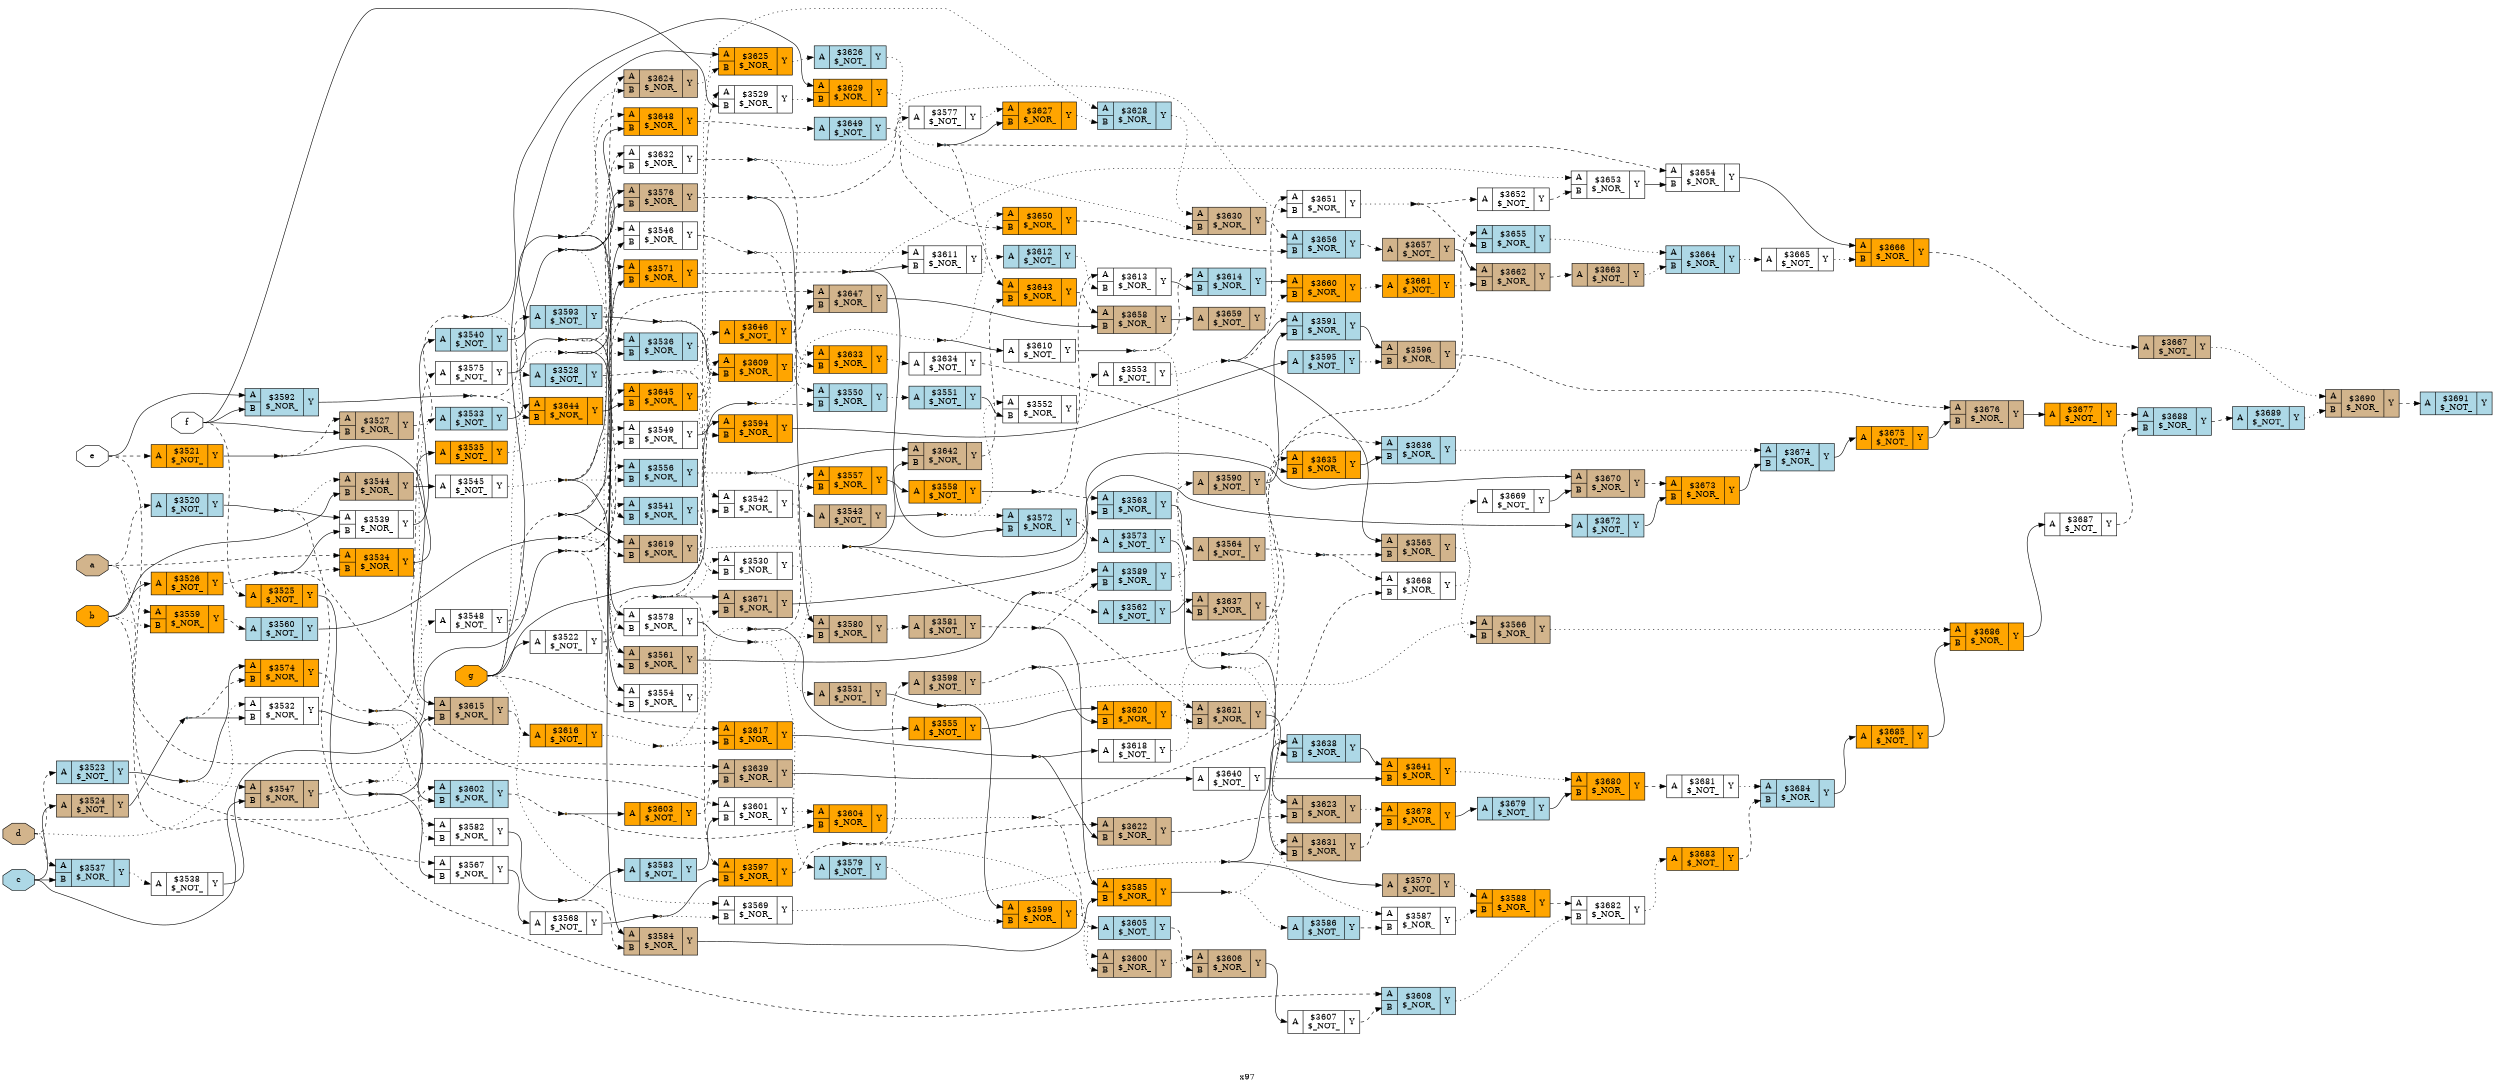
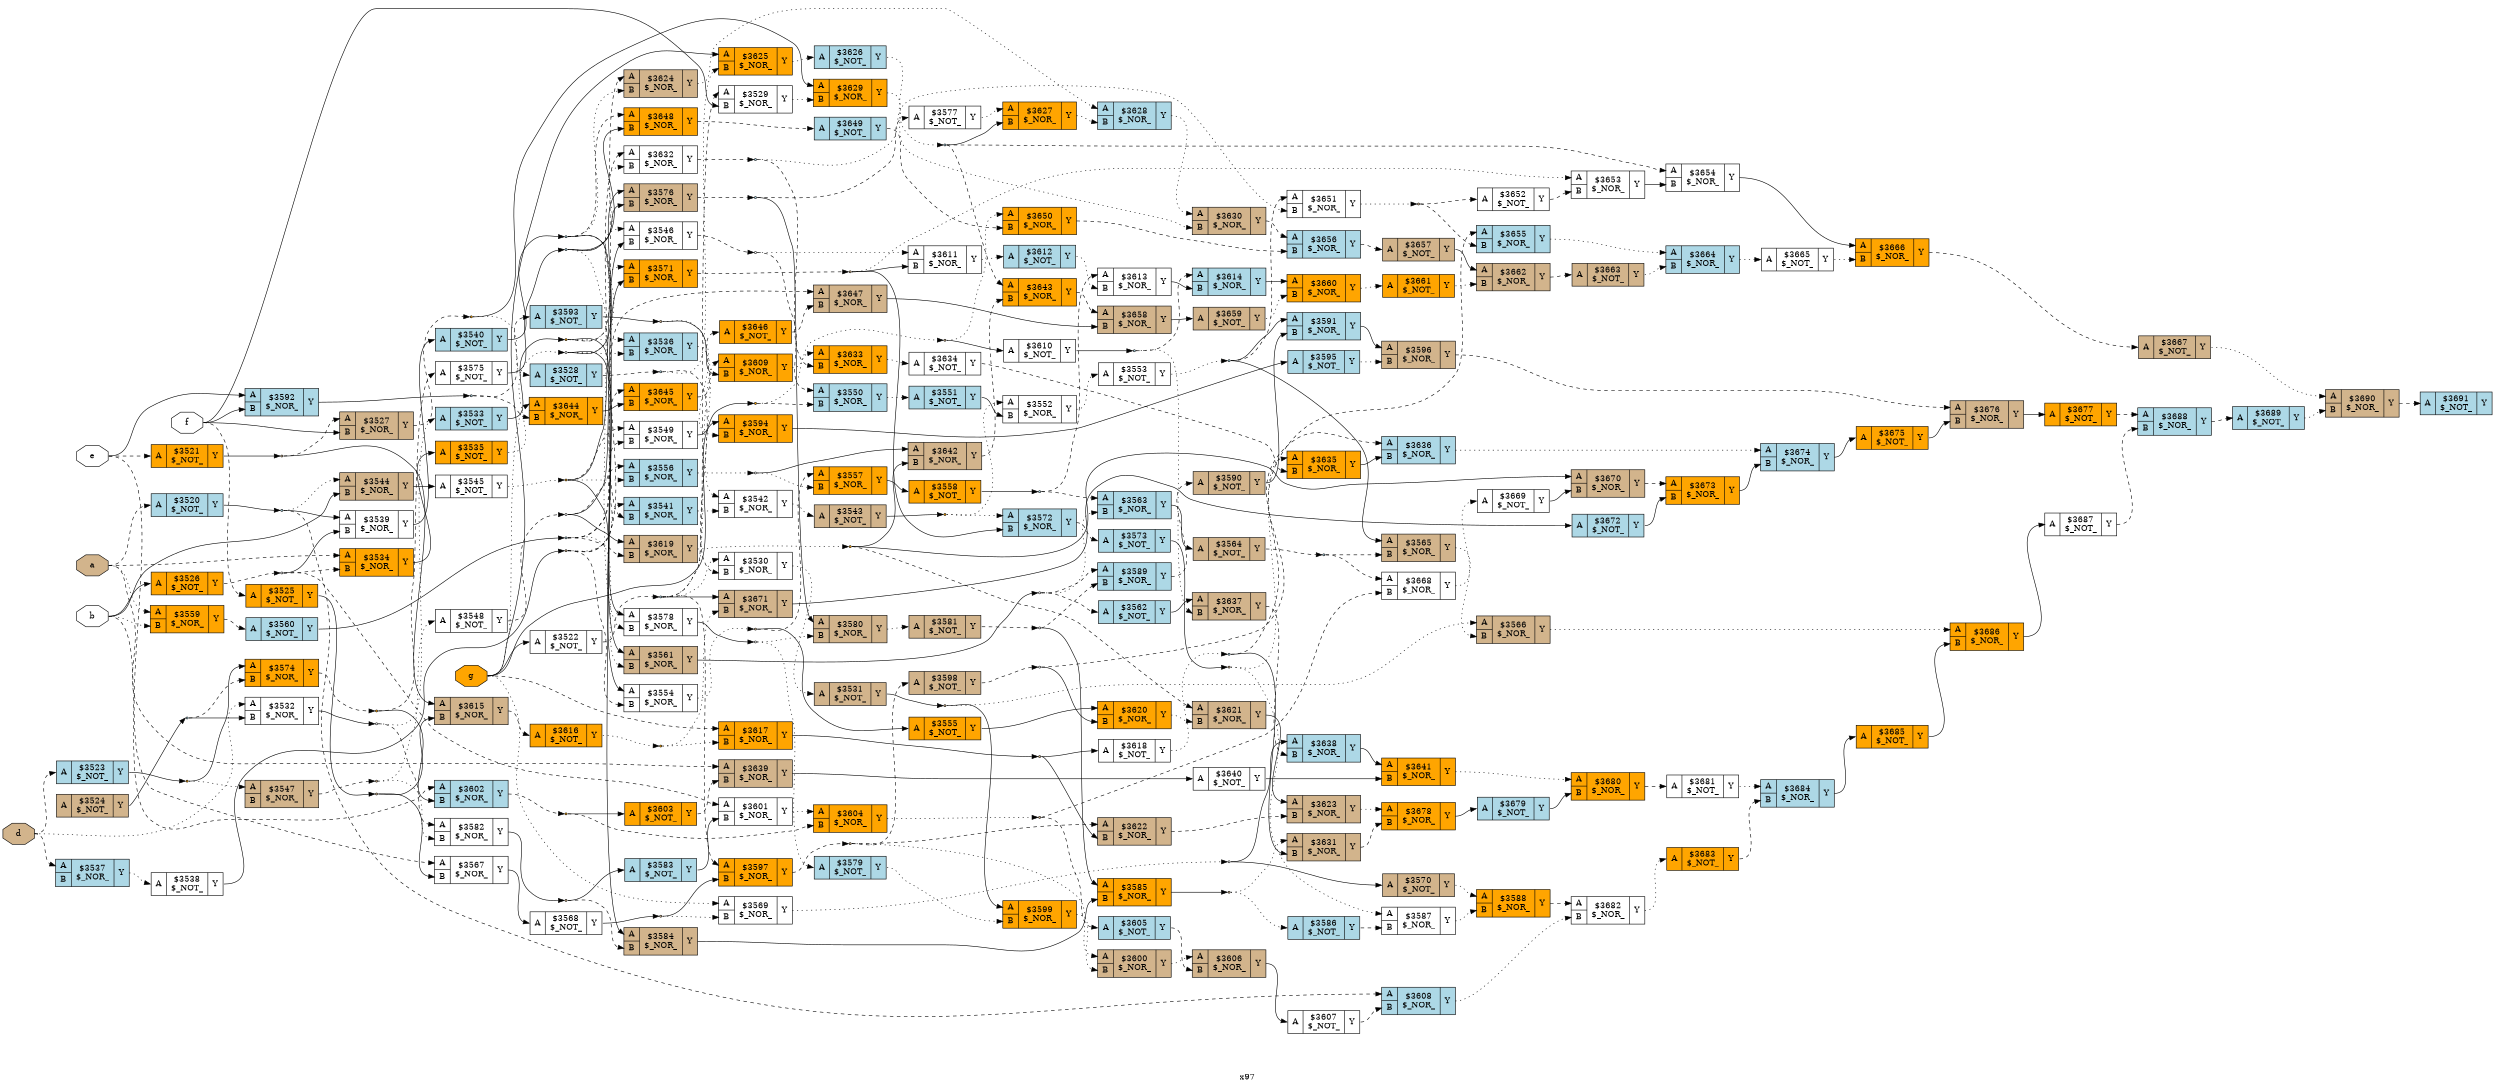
(92, 616) -> (92, 616)
(19, 880) -> none
